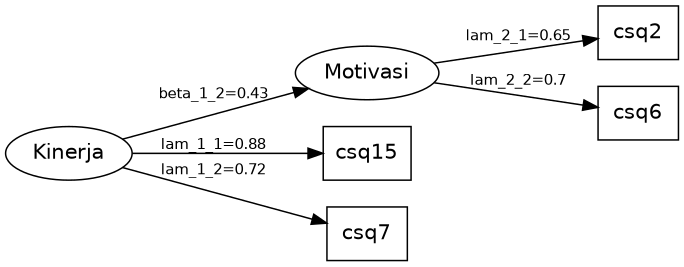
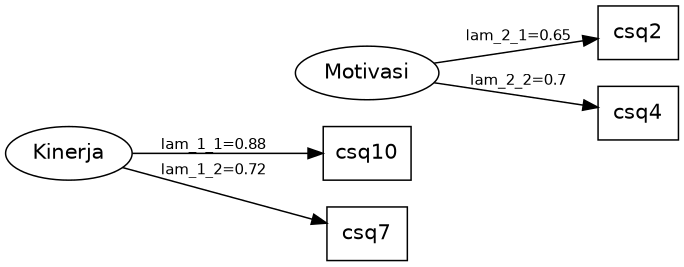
(638, 113) -> (638, 113)
(208, 116) -> none
(367, 153) -> (367, 153)
